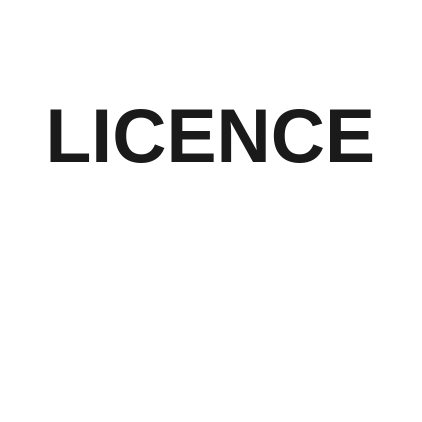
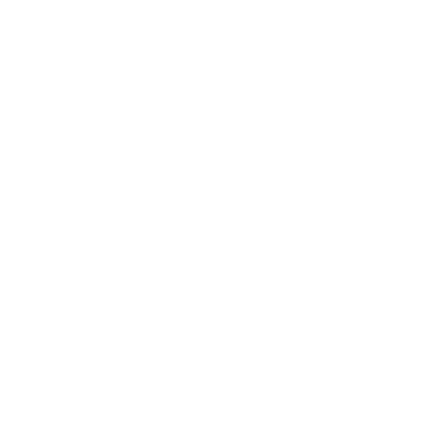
(210, 135) -> none
